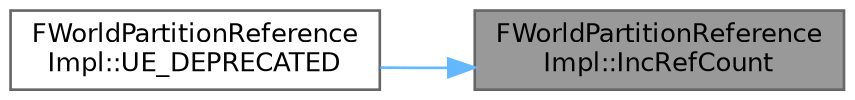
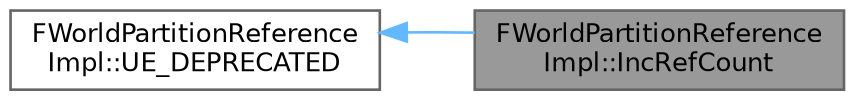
(414, 68) -> (441, 32)
